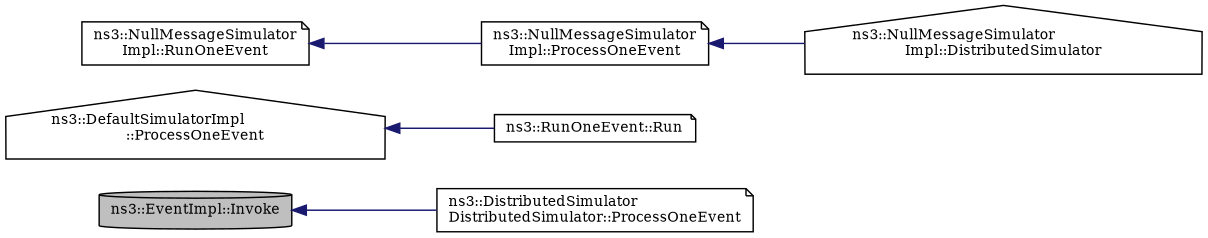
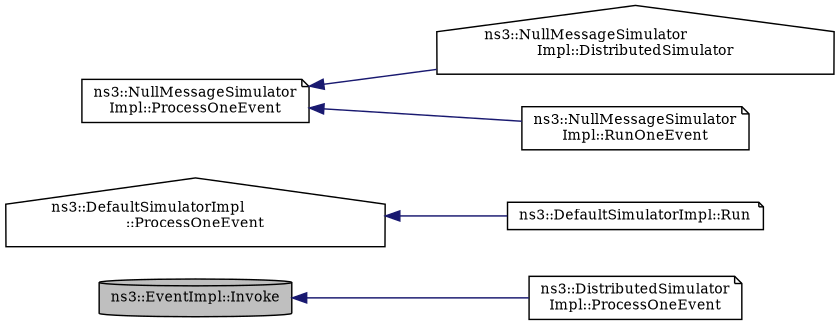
(403, 43) -> (423, 115)
(595, 128) -> (635, 216)
(595, 210) -> (635, 298)
